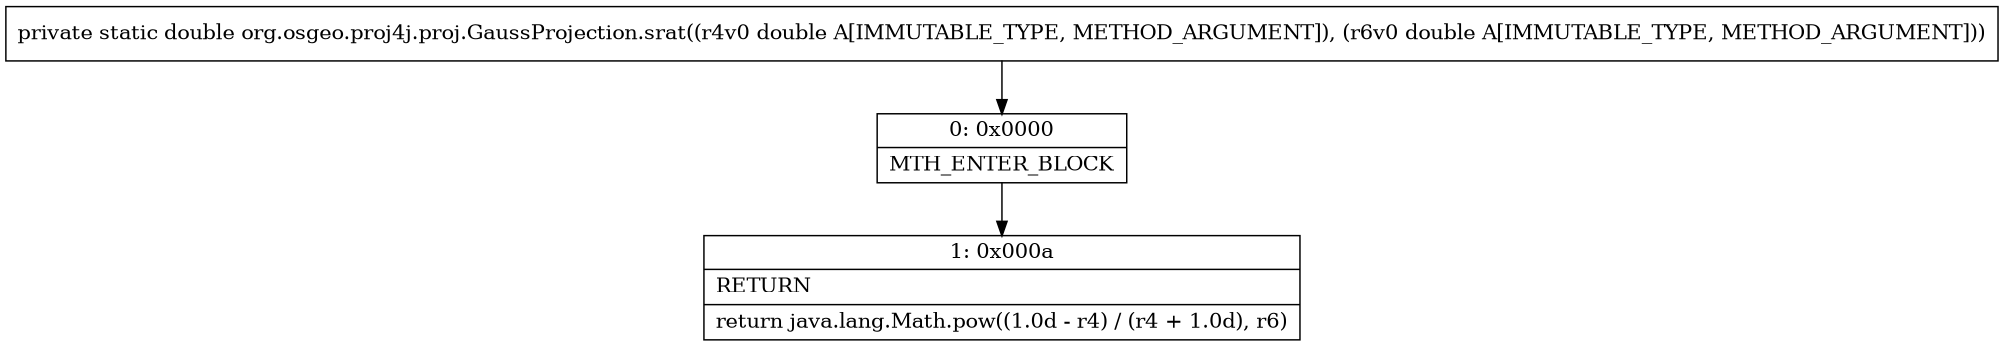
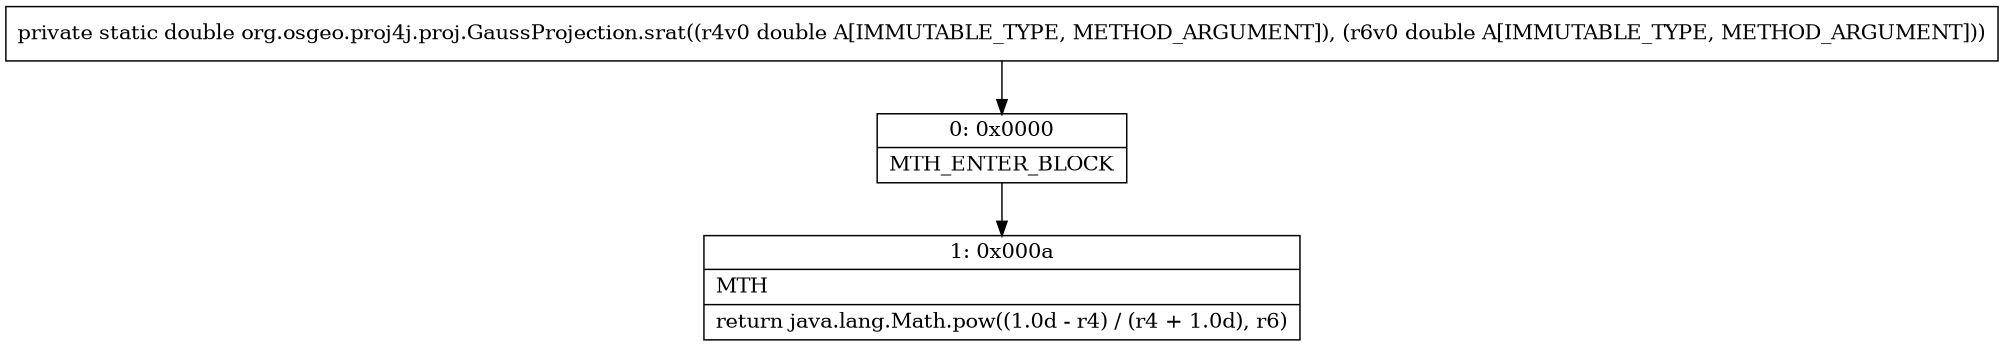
(763, 286) -> (742, 286)
